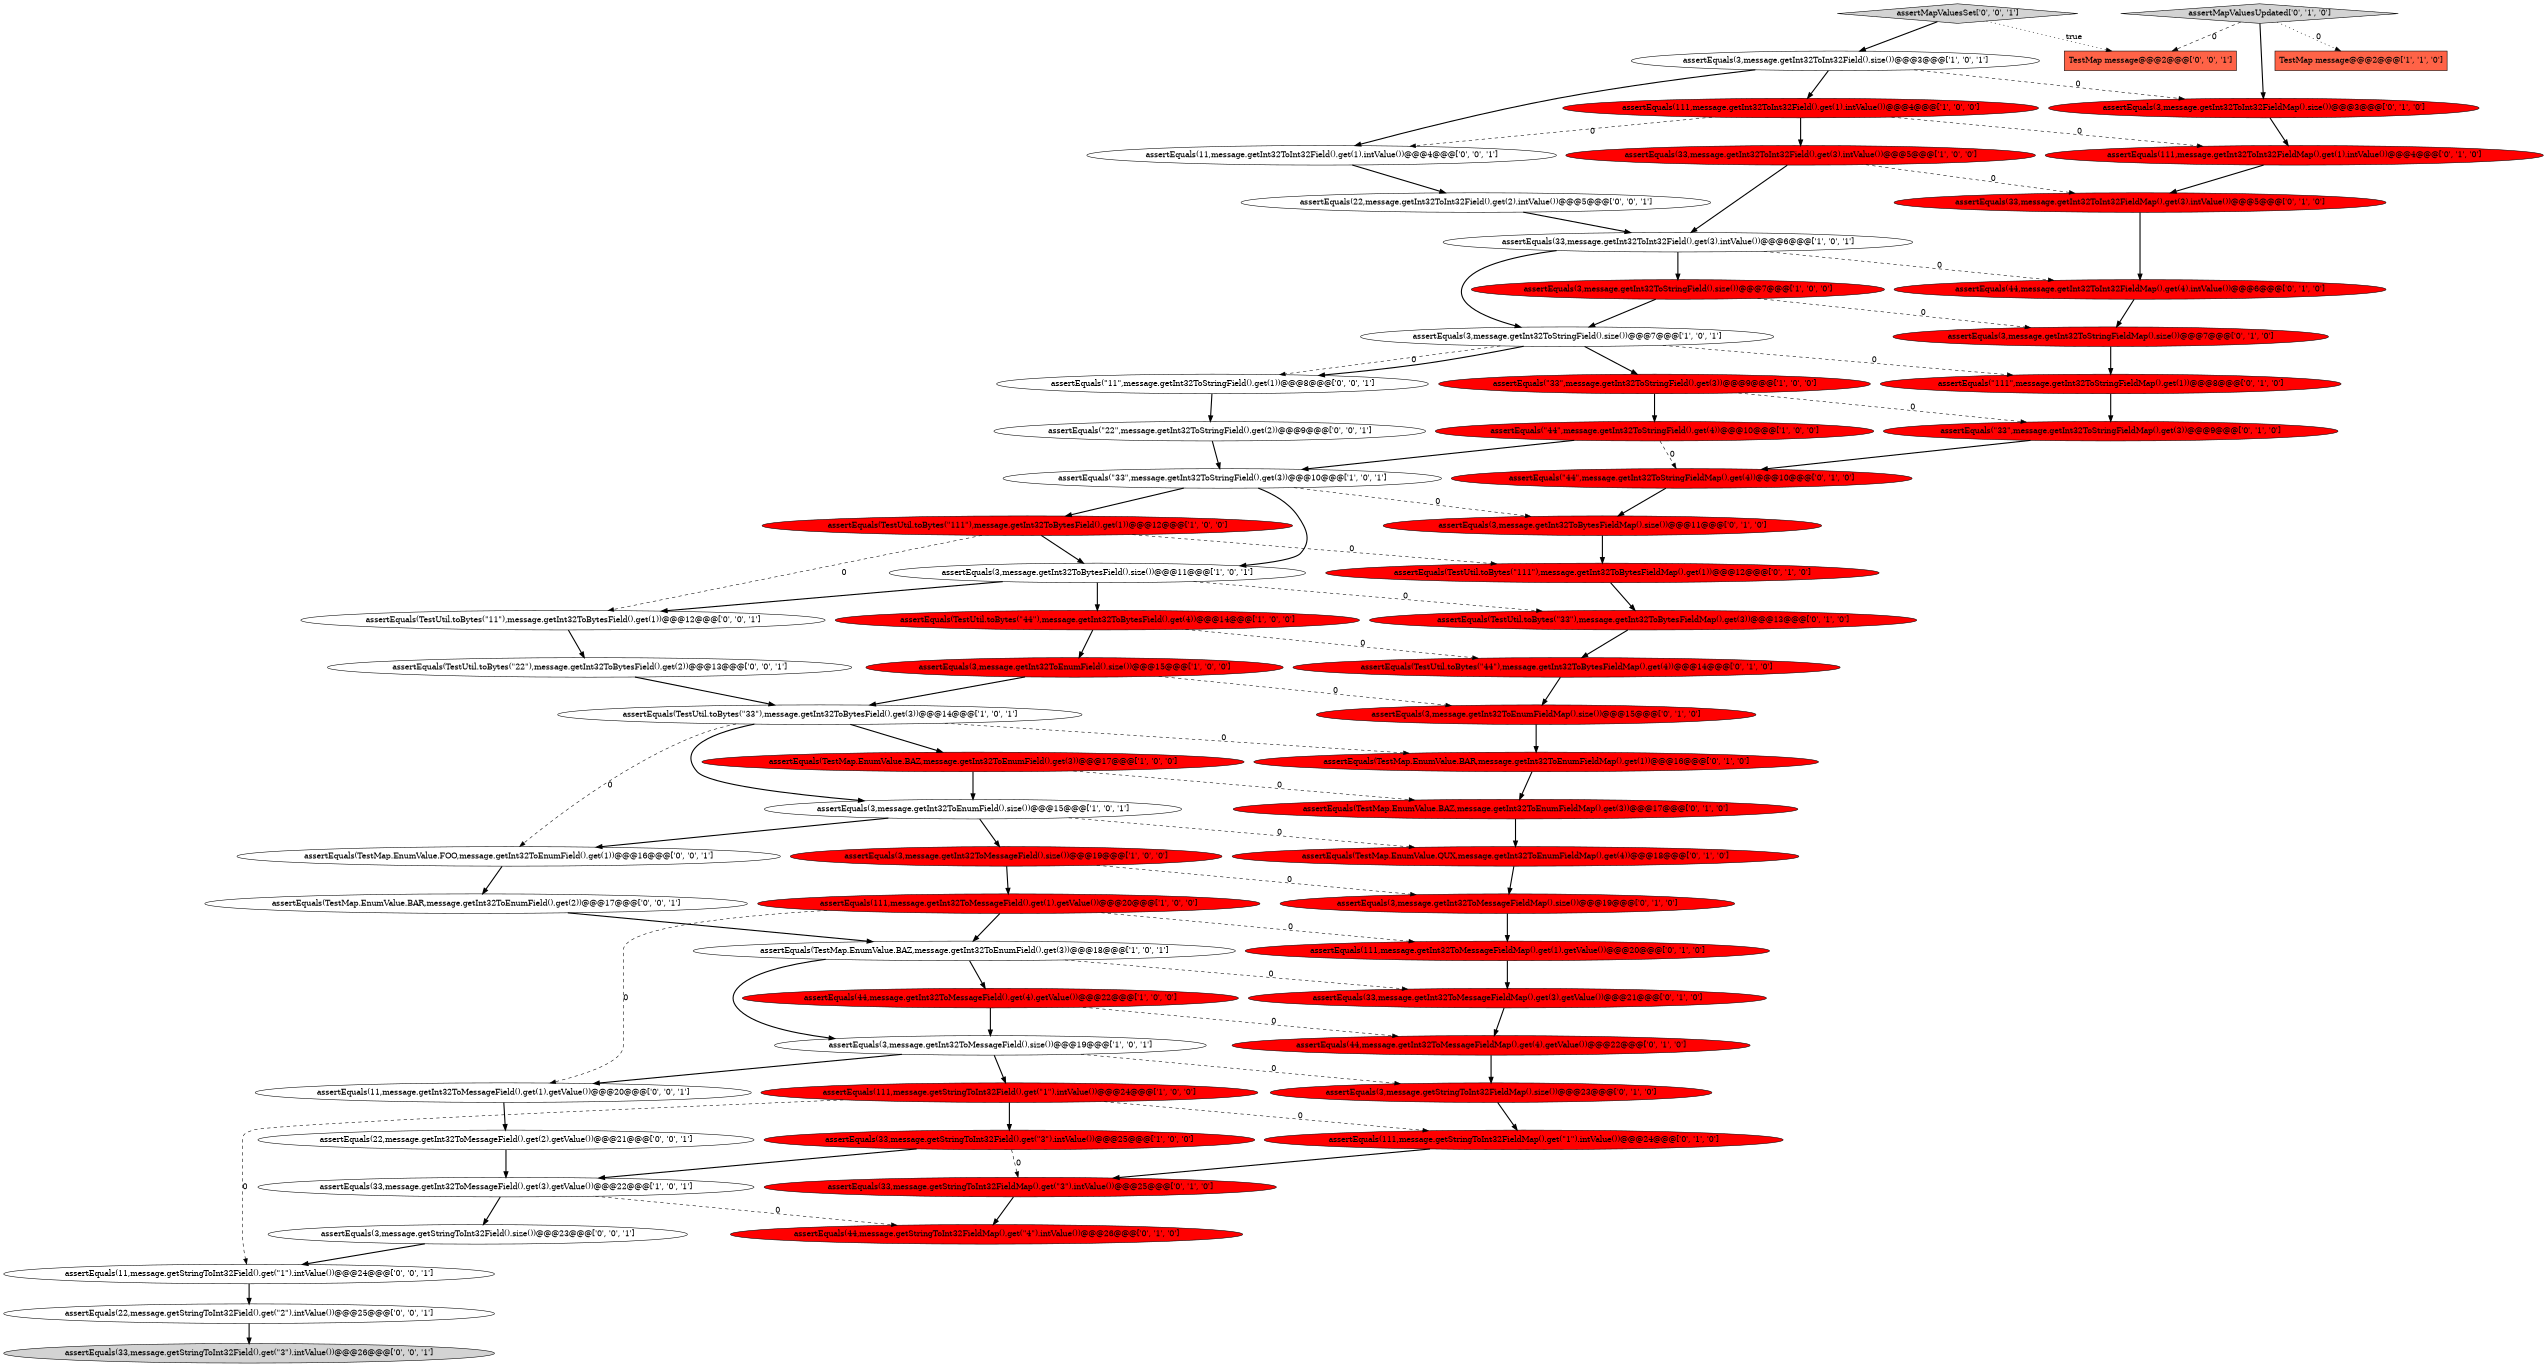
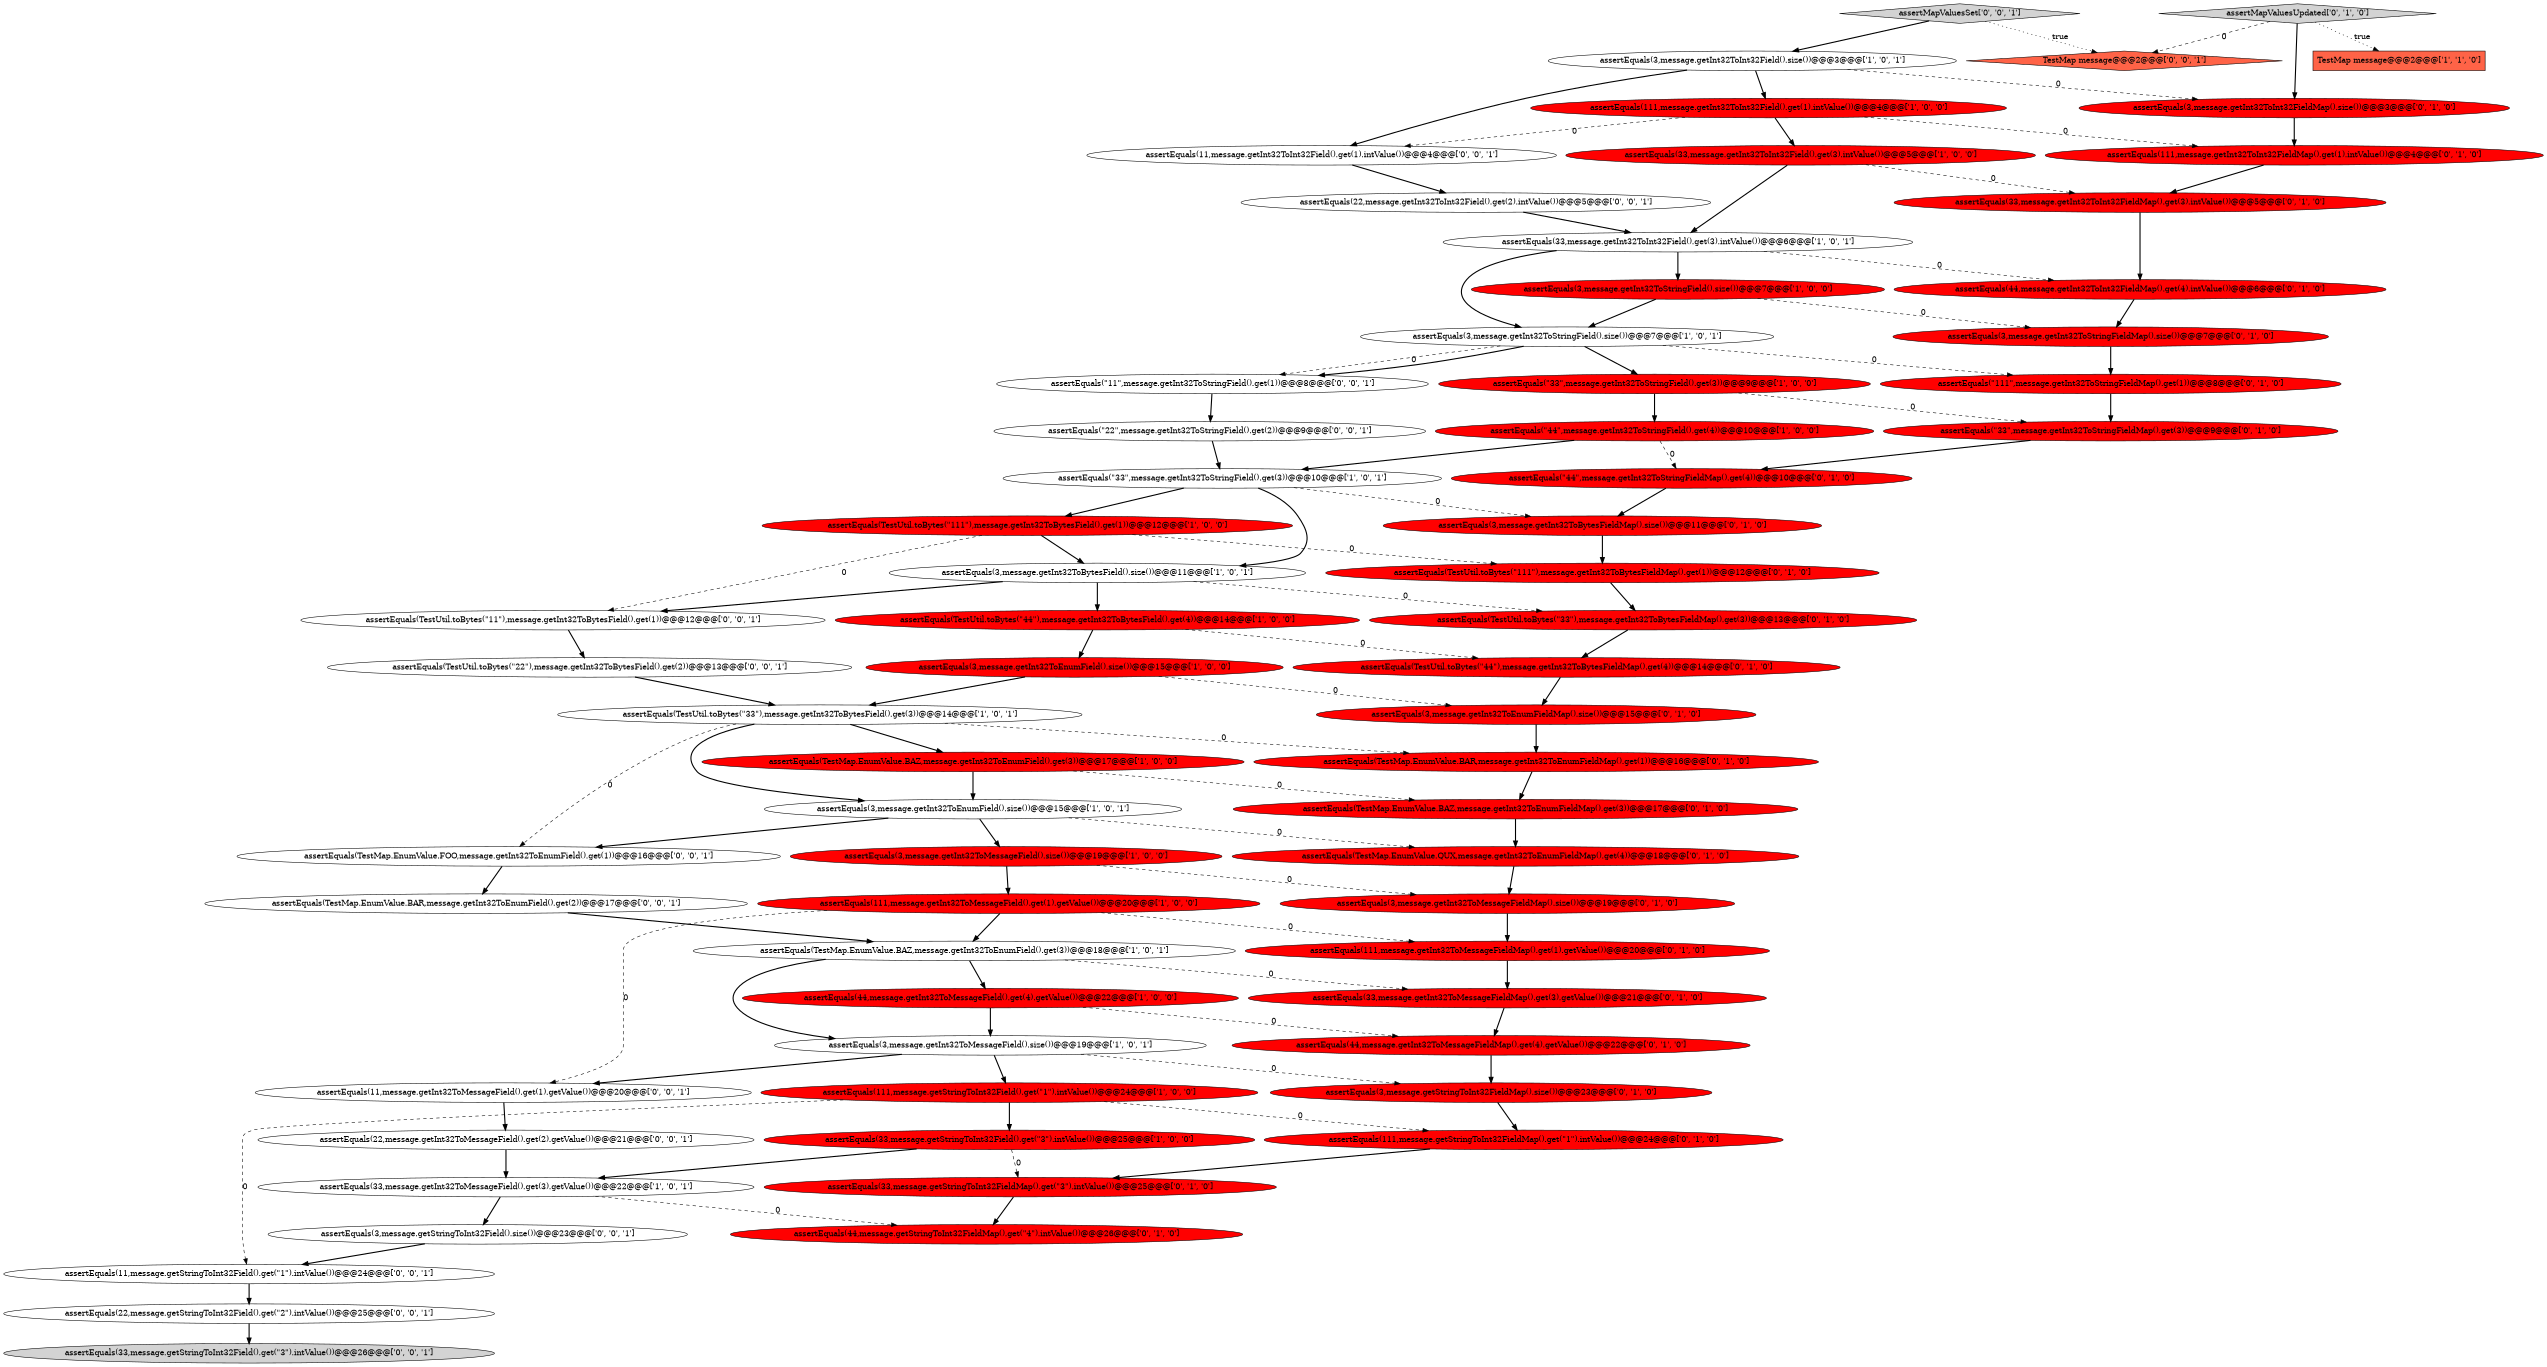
(2319, 37) -> (2362, 37)
(2150, 61) -> (2124, 61)
